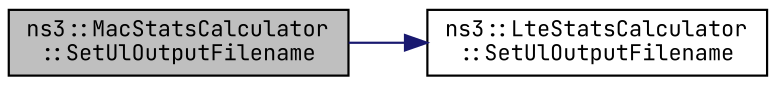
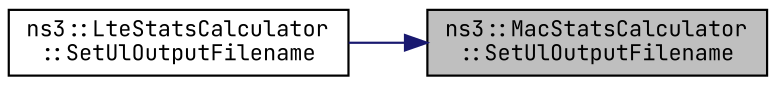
(377, 43) -> (377, 43)
